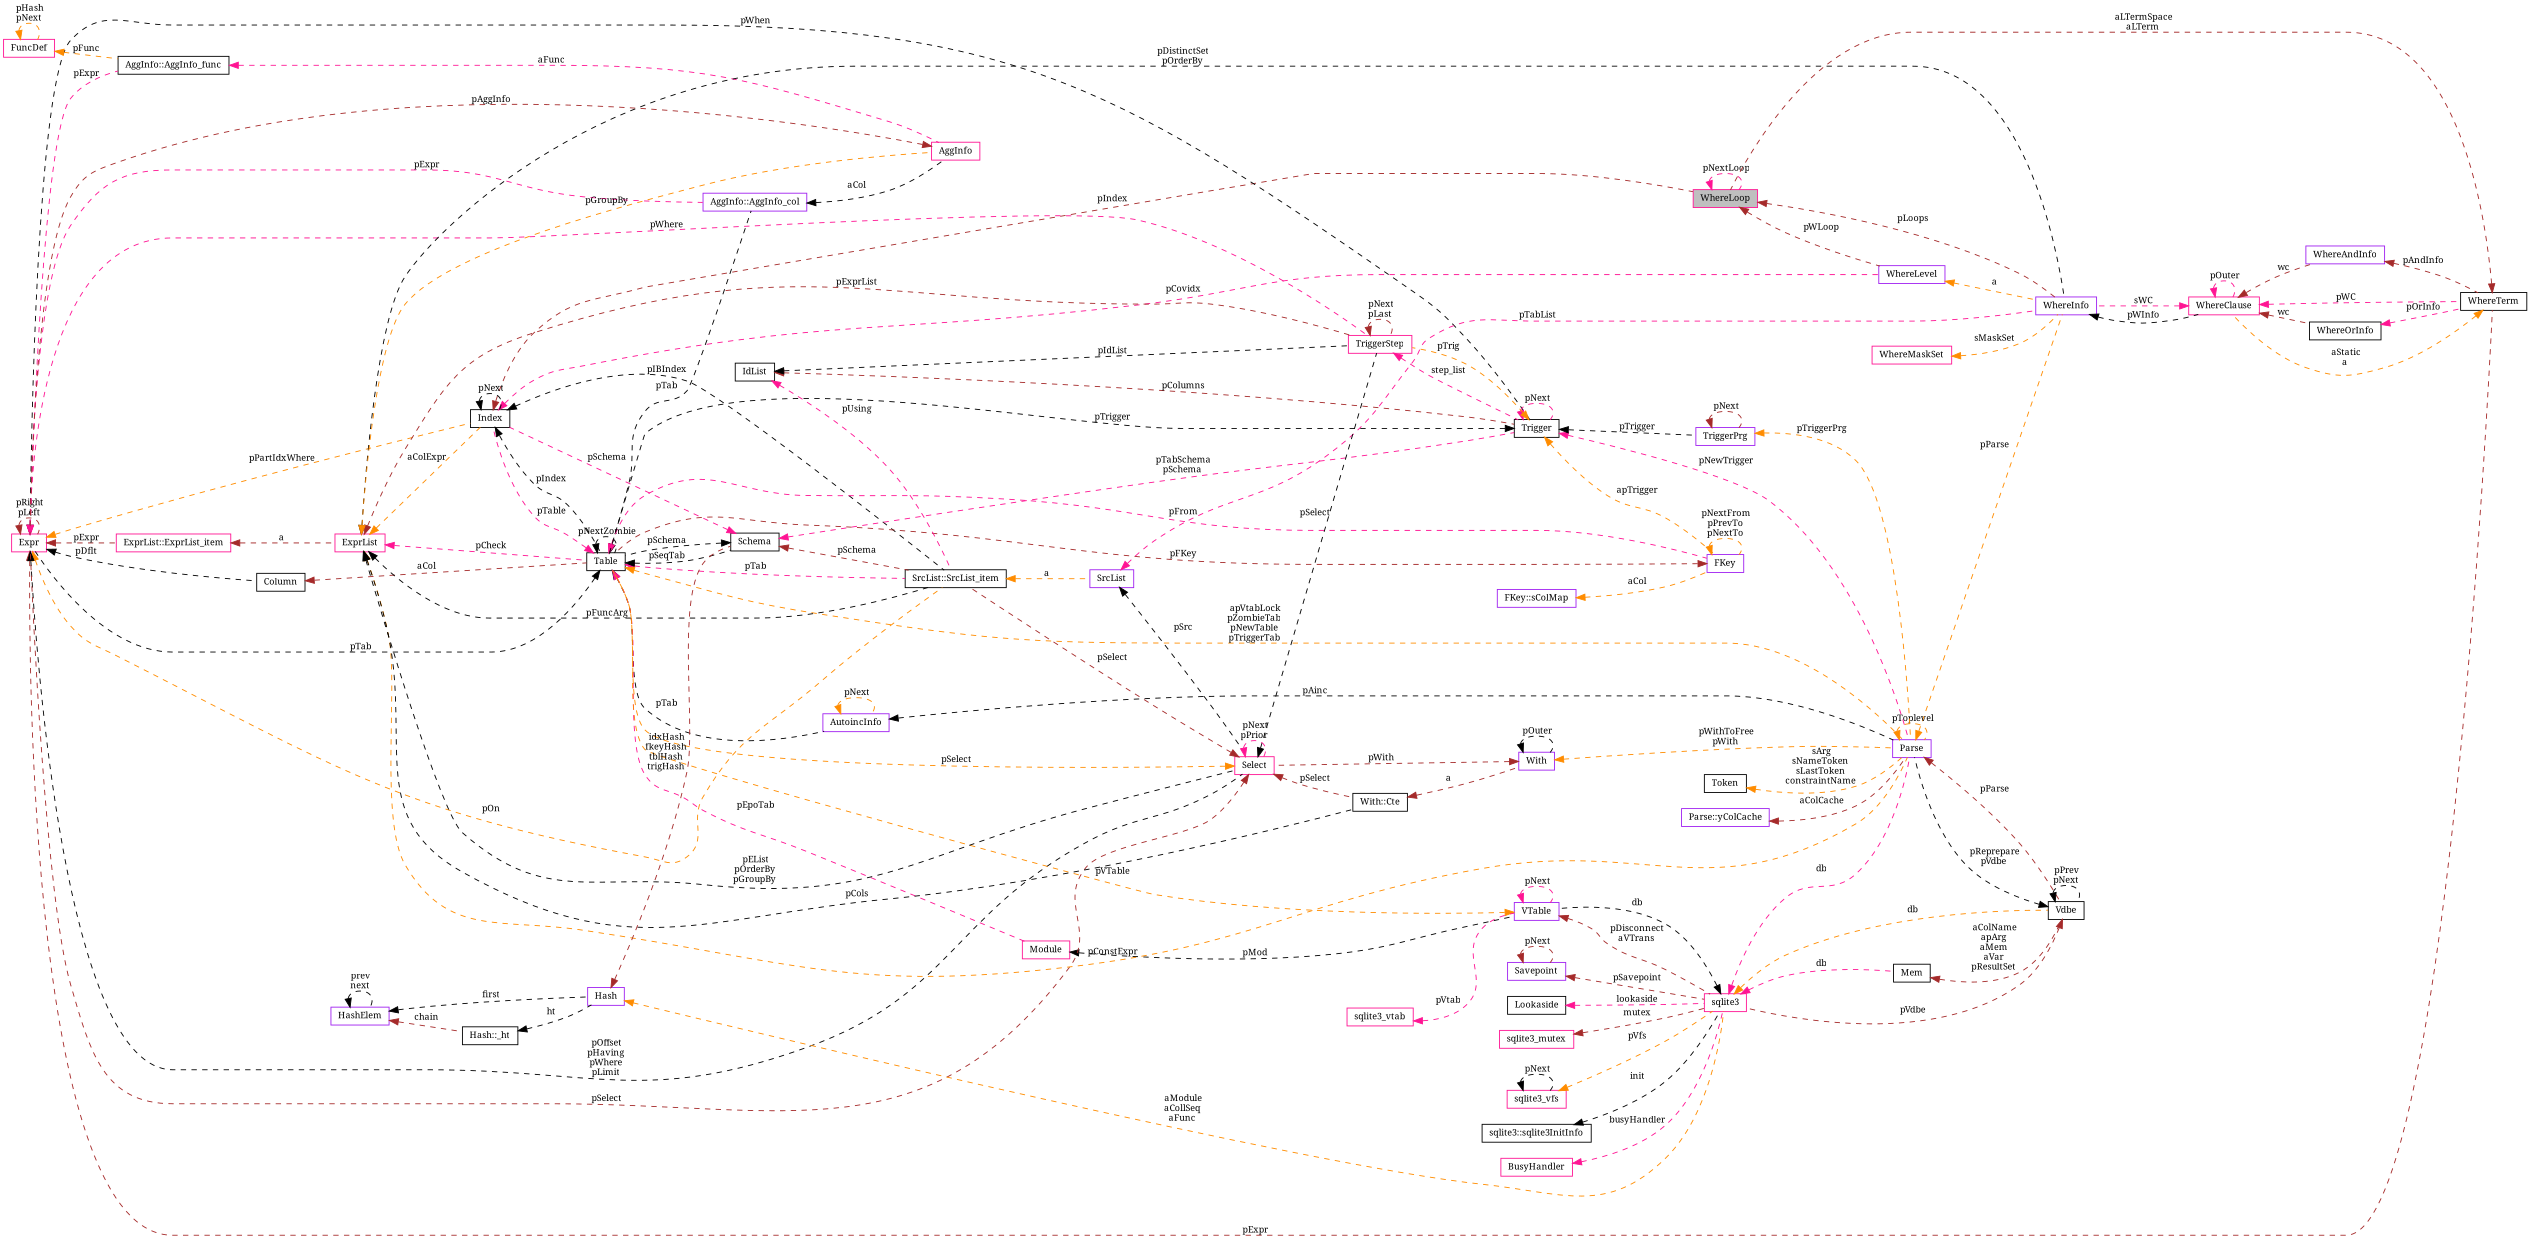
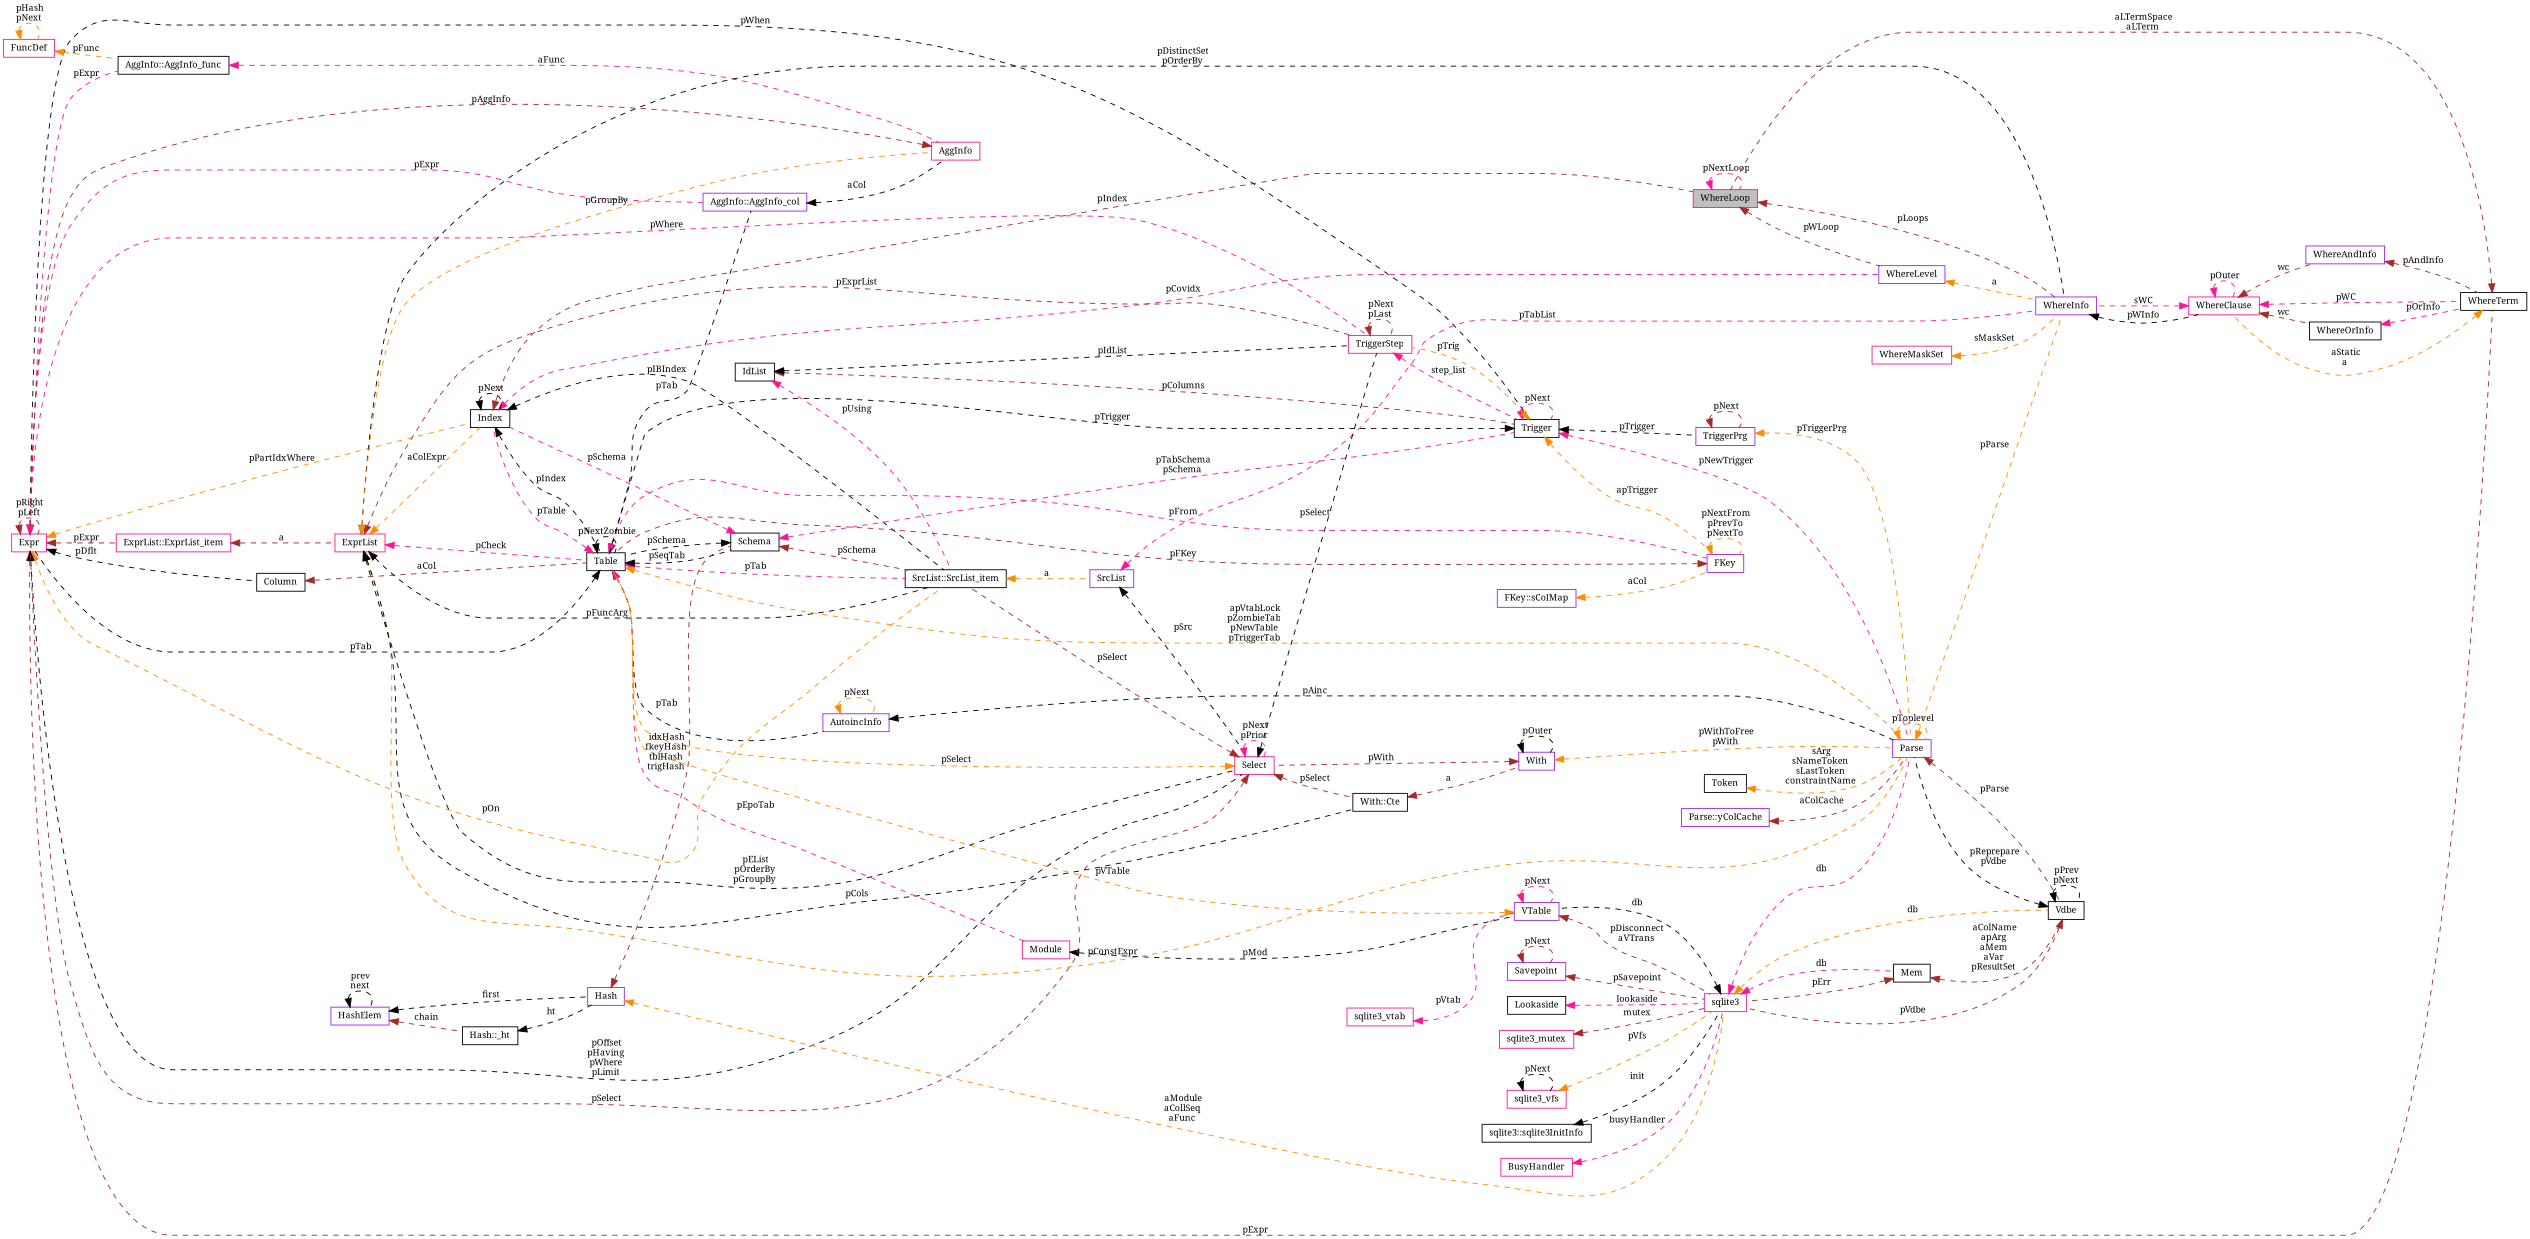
none -> (1816, 994)
